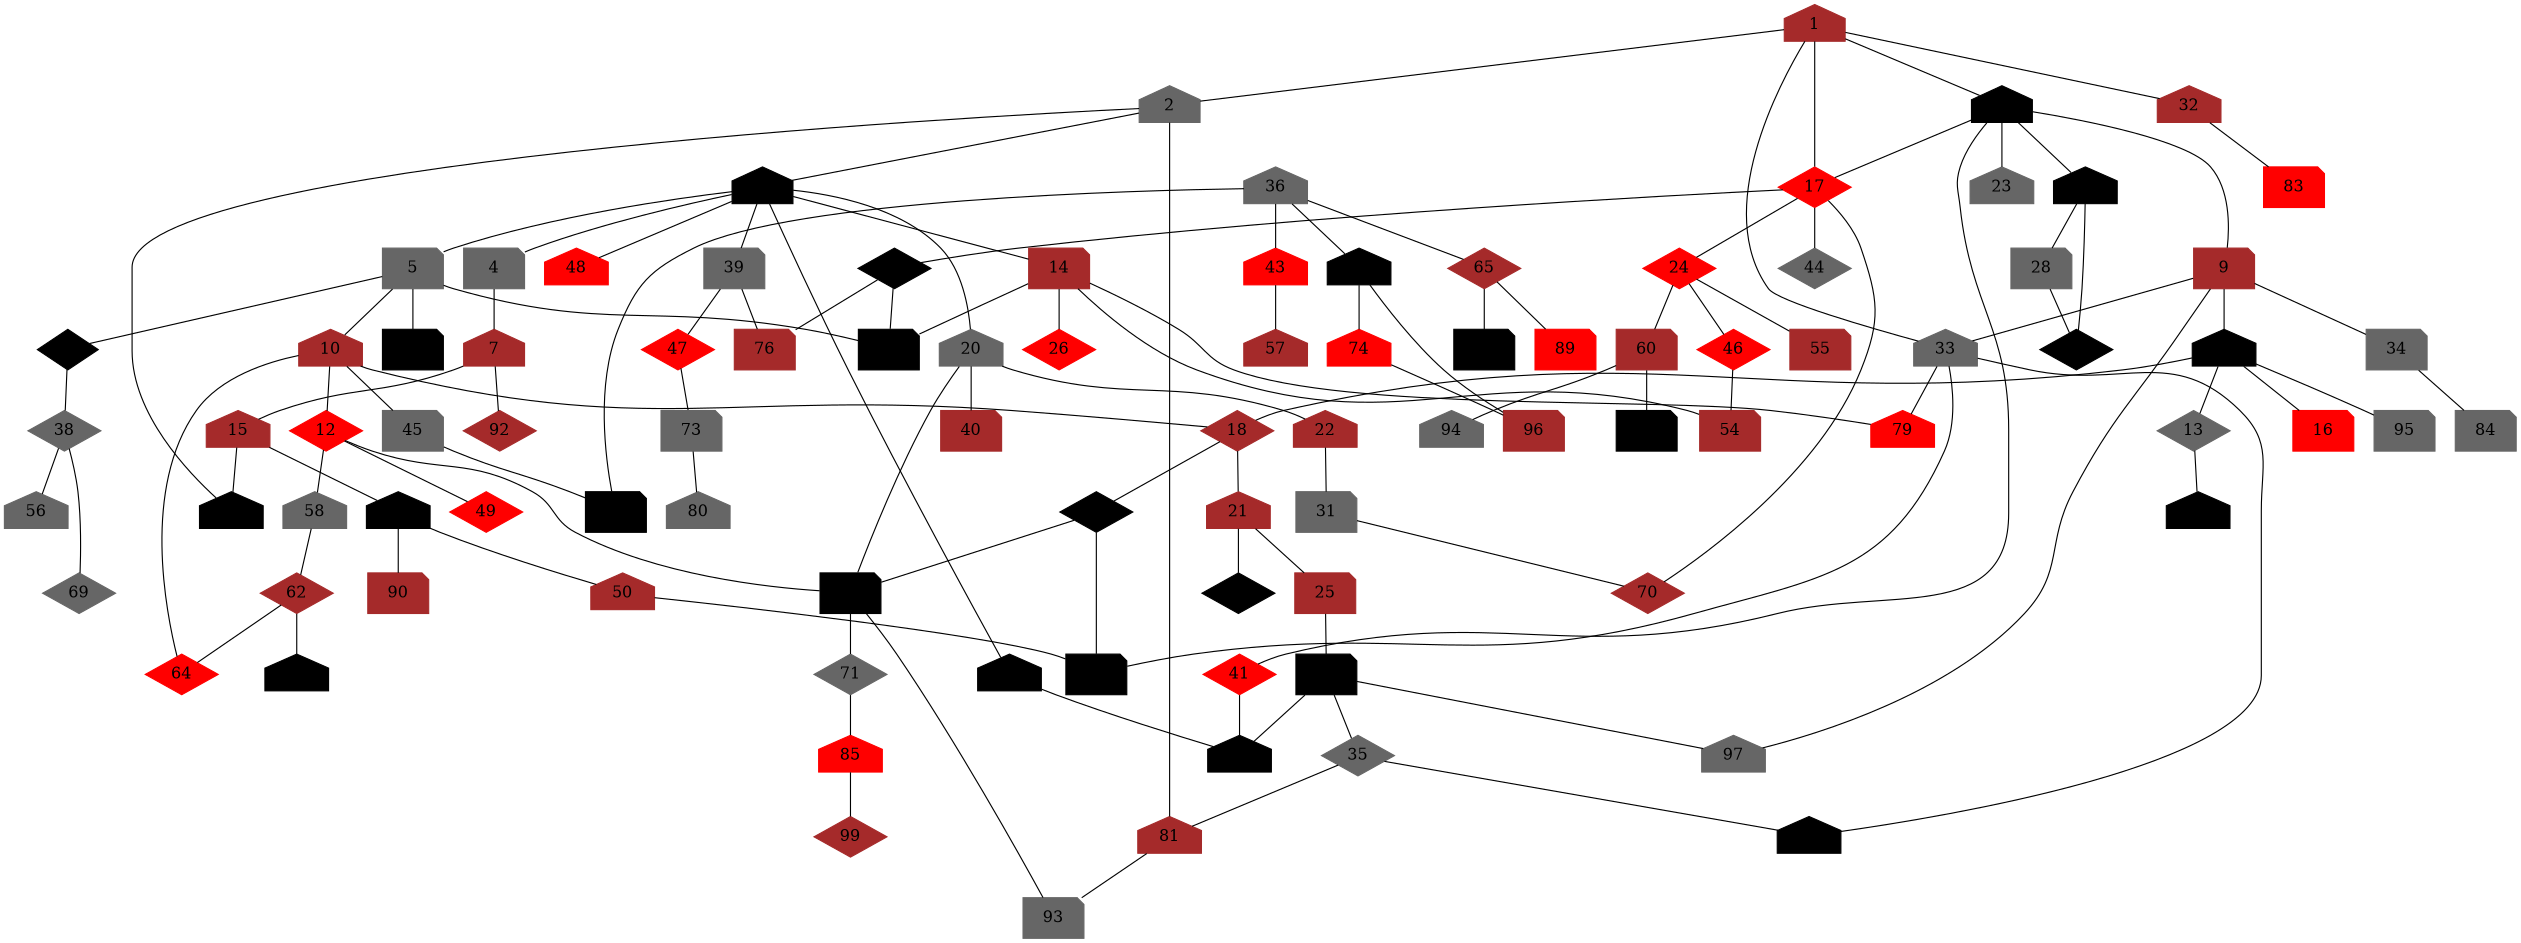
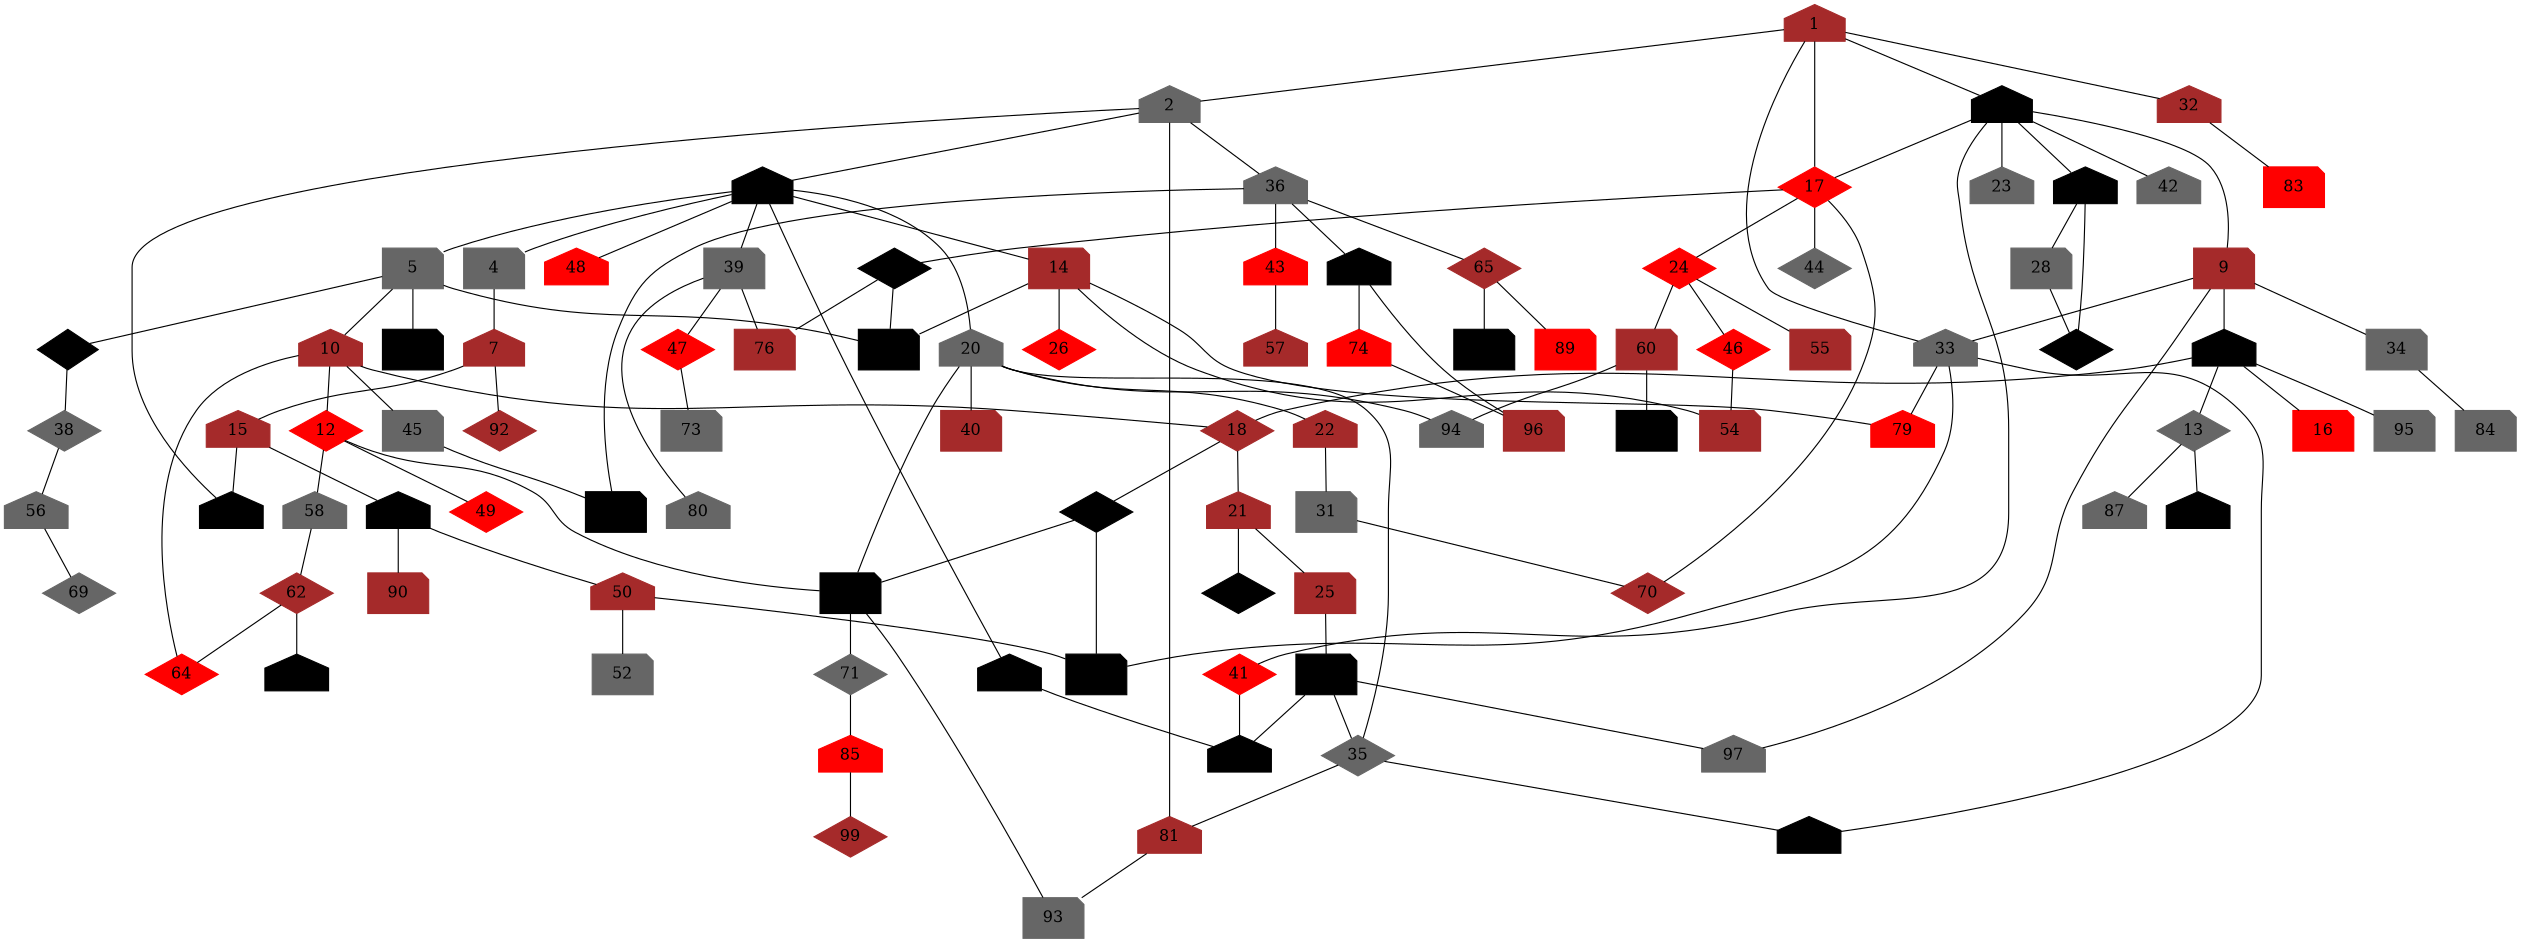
none -> (1225, 148)
none -> (2169, 187)
none -> (1238, 391)
none -> (1367, 411)
(695, 472) -> (622, 376)
(80, 510) -> (58, 553)
none -> (2115, 512)
none -> (623, 674)
